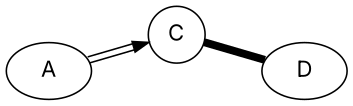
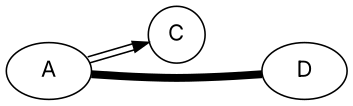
(234, 51) -> (177, 78)
